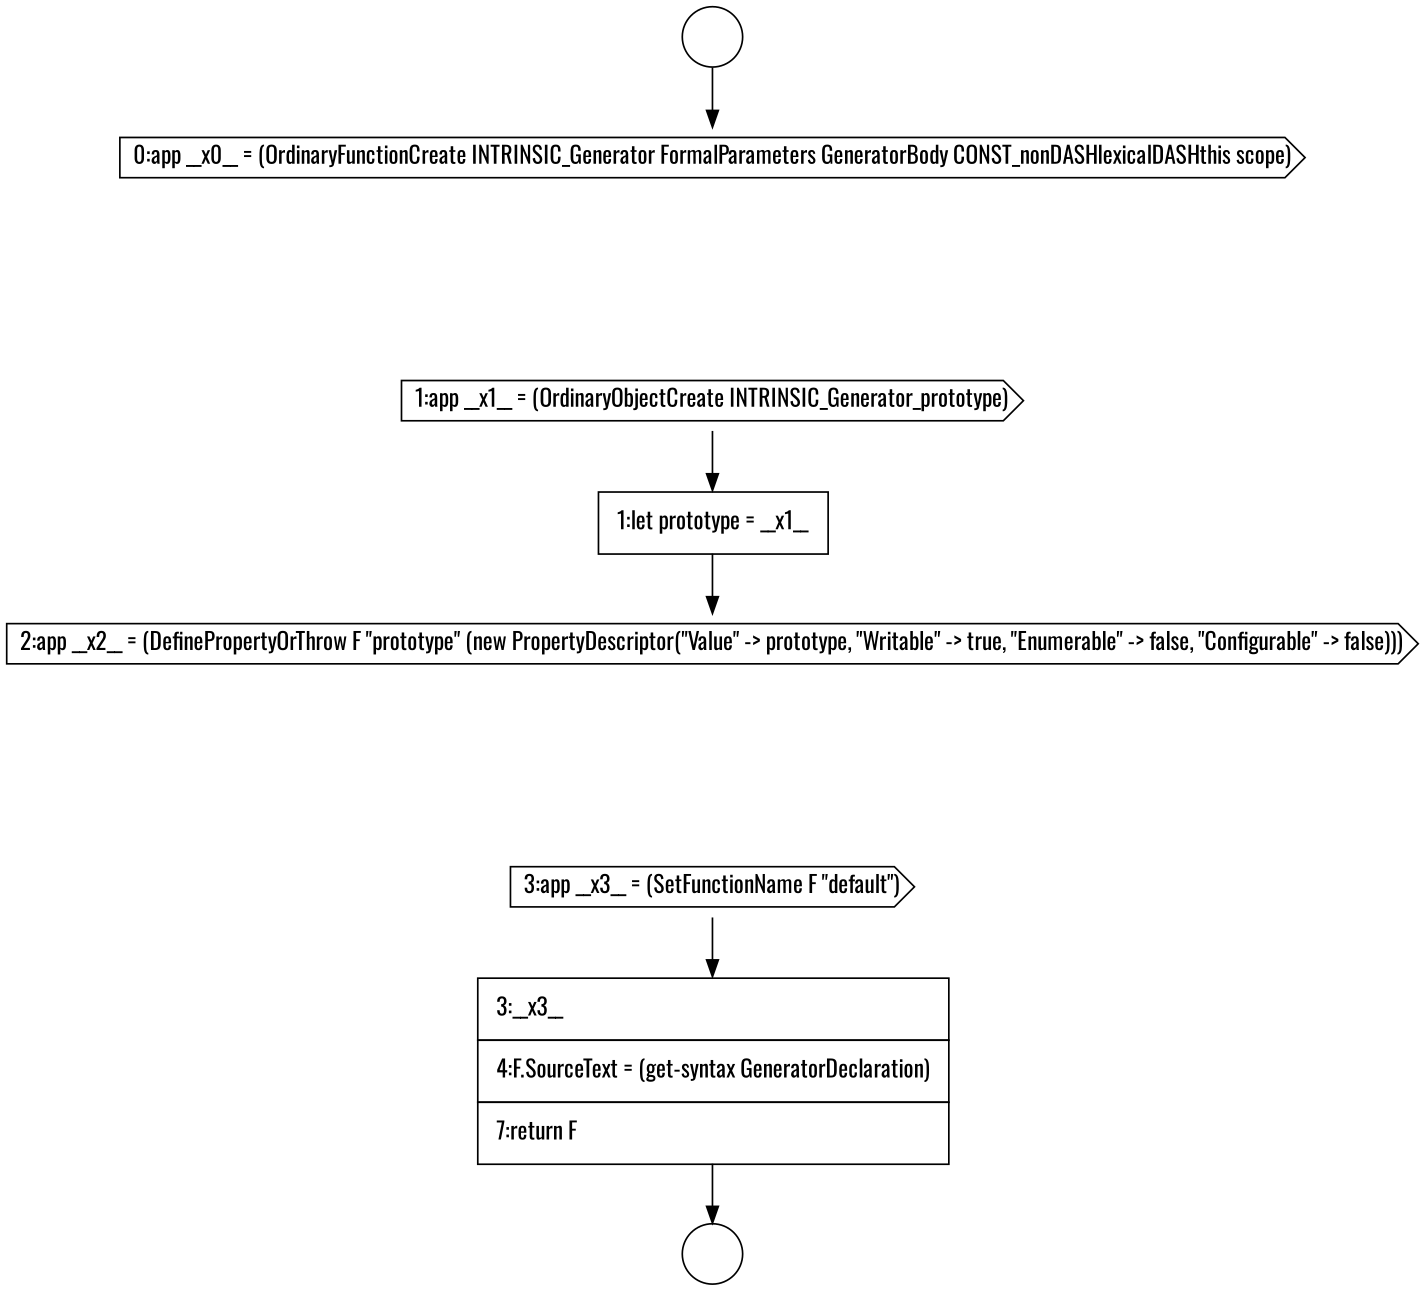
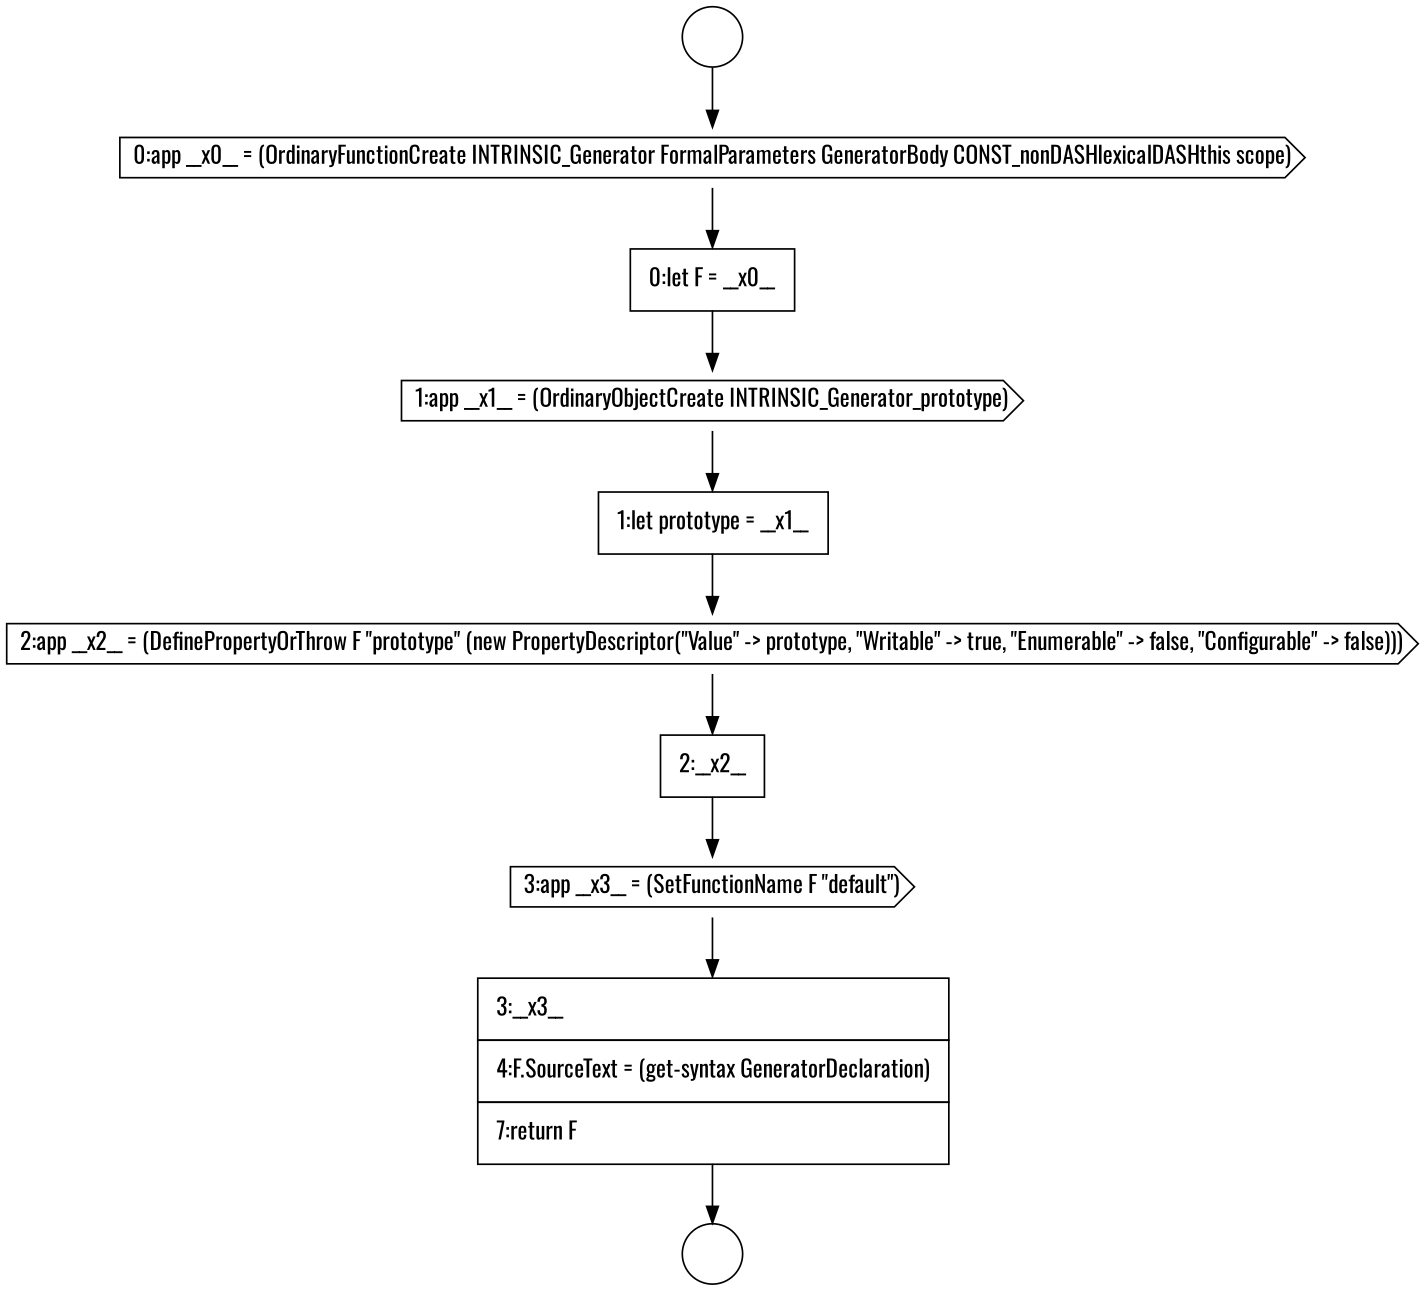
none -> (712, 279)
none -> (712, 765)
